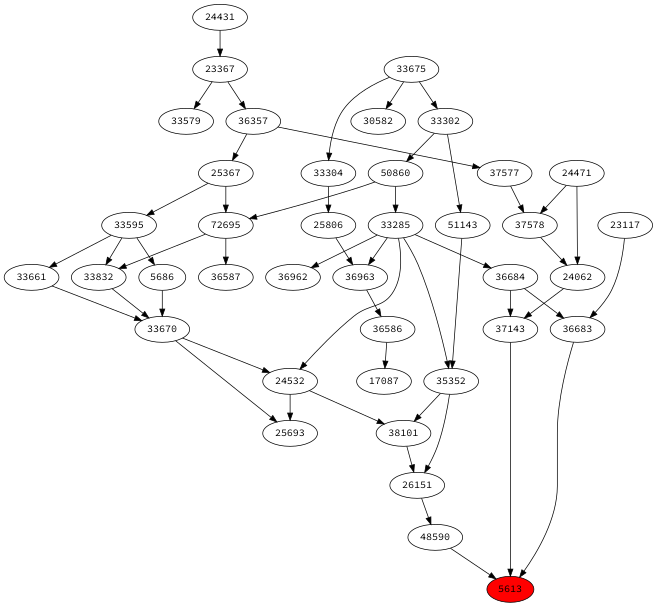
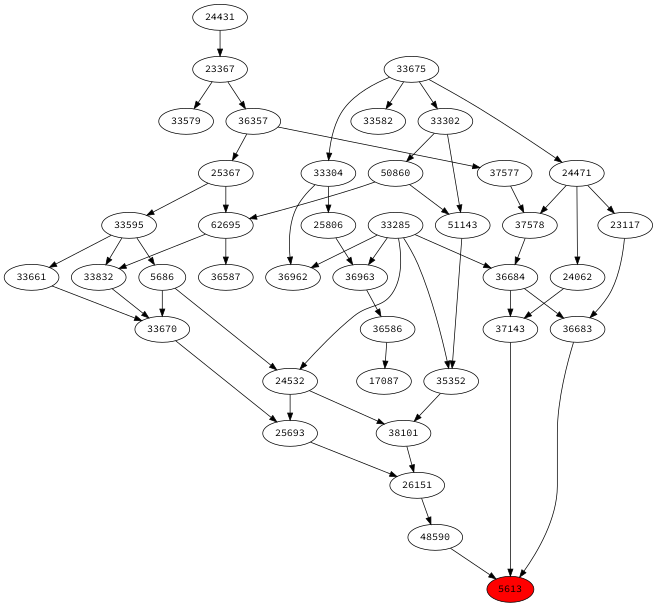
none -> (493, 117)
(378, 121) -> (378, 121)
(396, 196) -> (426, 197)
none -> (598, 197)
none -> (293, 217)
(226, 225) -> (226, 225)
(551, 249) -> (521, 248)
(223, 354) -> (223, 327)
(442, 431) -> (350, 458)
